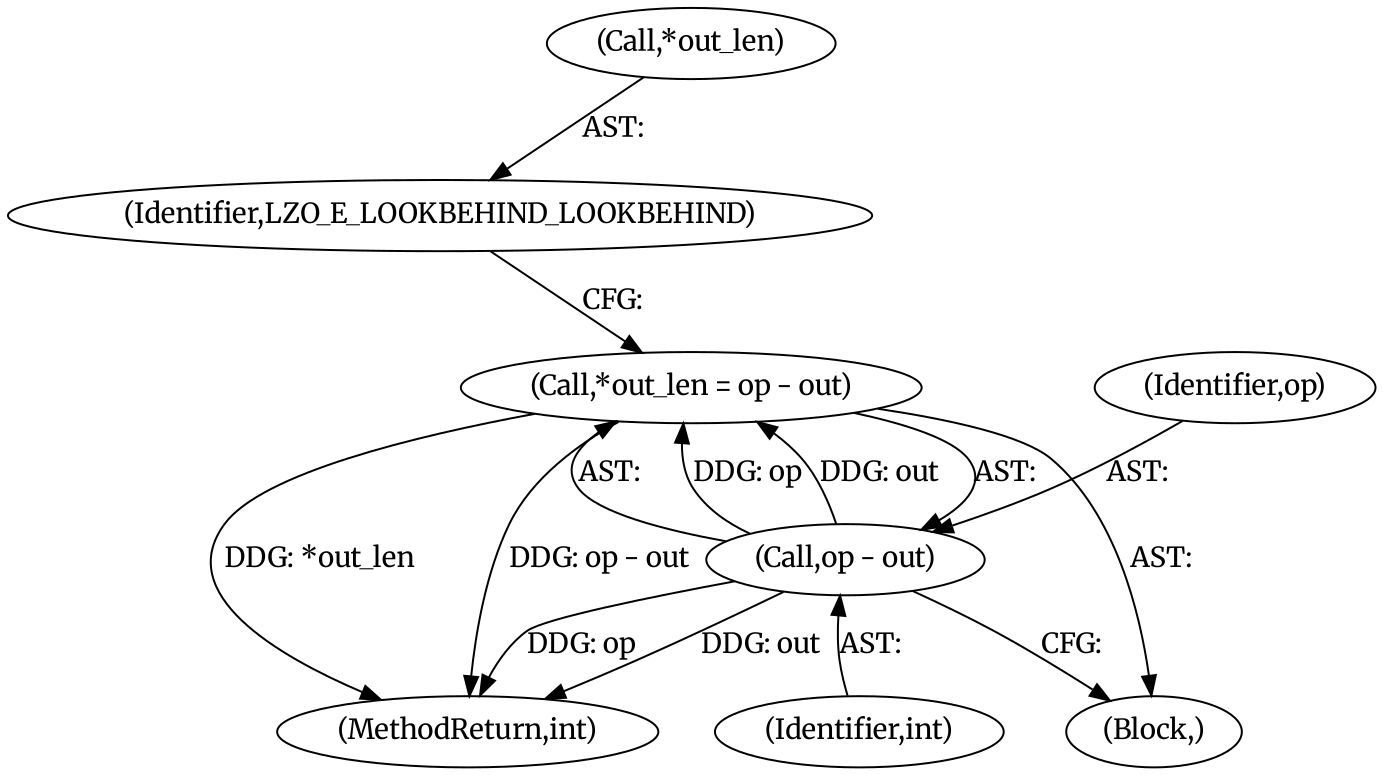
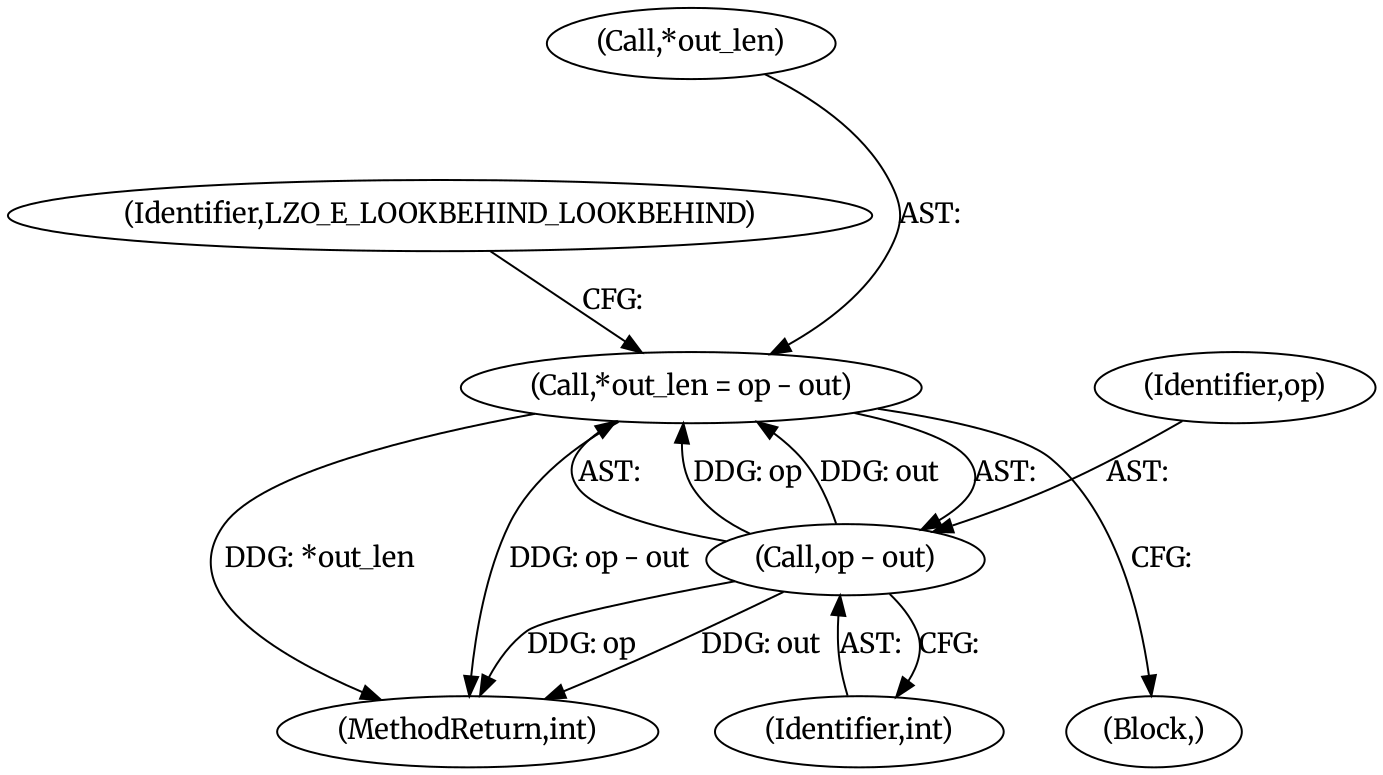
(575, 123) -> (898, 203)
(1165, 560) -> (1165, 560)
(1005, 637) -> (918, 634)
